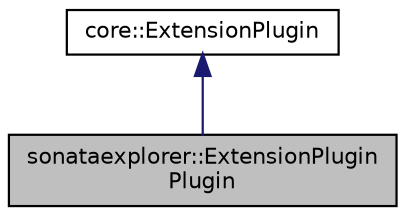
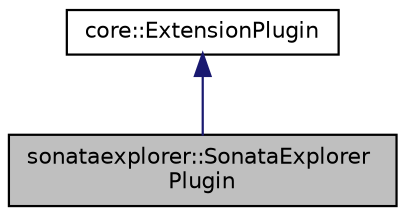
(203, 170) -> (203, 170)
